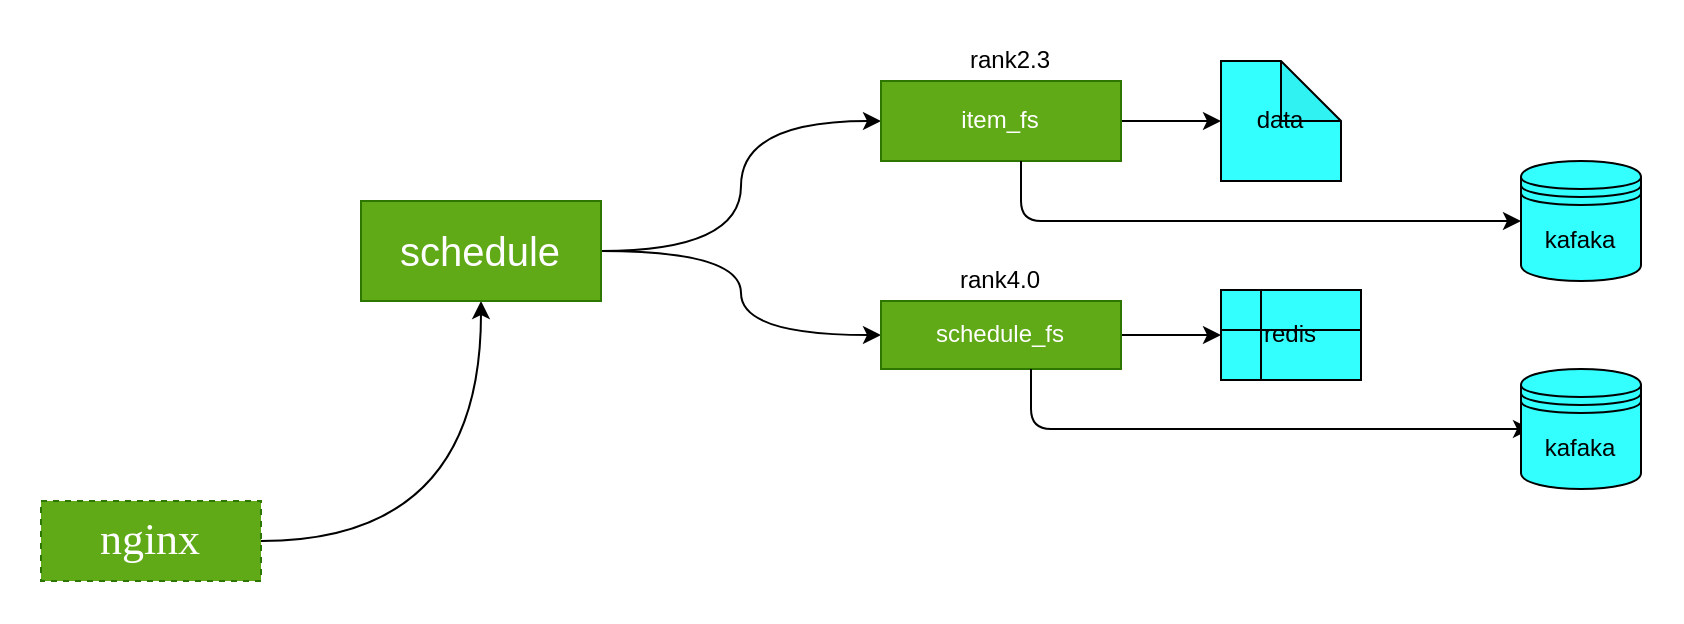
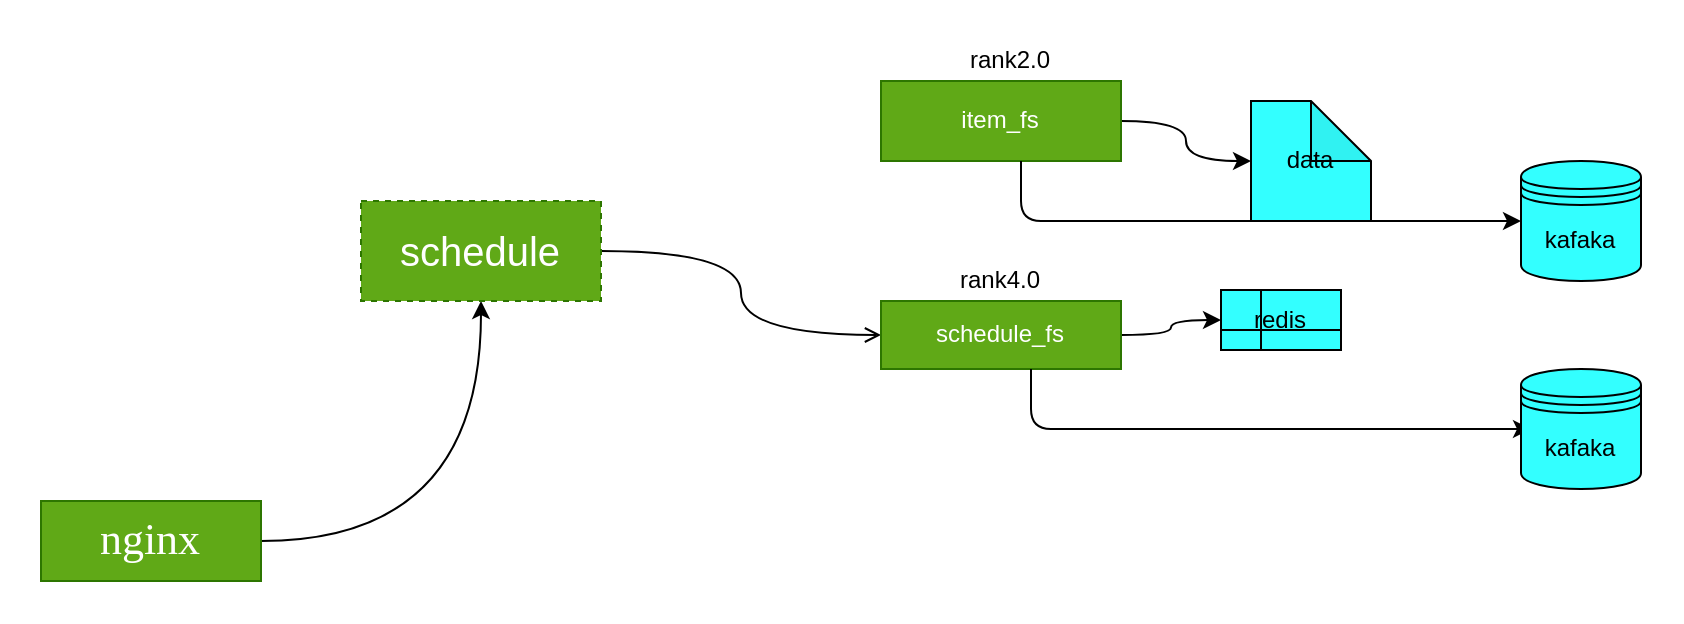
(1011, 61) -> (1011, 61)
(1281, 121) -> (1311, 161)
(743, 173) -> none
(481, 251) -> (481, 251)
(866, 335) -> (869, 335)
(1291, 335) -> (1281, 320)
(151, 541) -> (151, 541)
